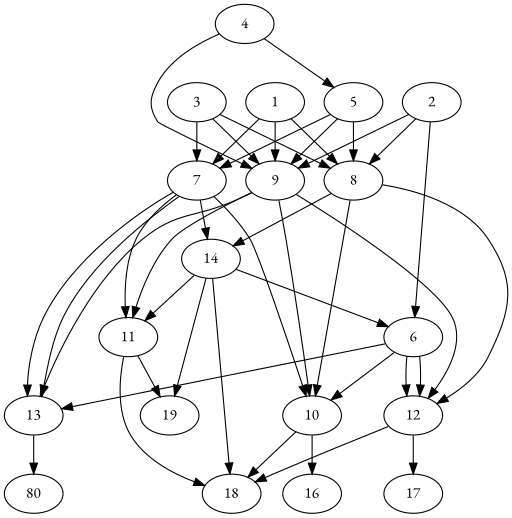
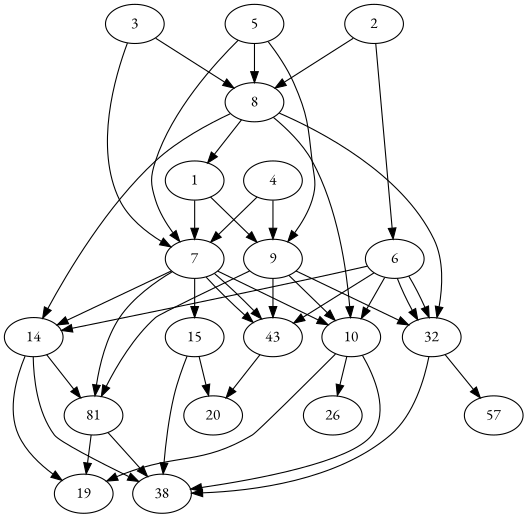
(294, 60) -> (239, 215)
(231, 137) -> none
(309, 137) -> (228, 137)
(361, 138) -> none
(307, 296) -> (212, 299)
(128, 337) -> (94, 415)
none -> (195, 337)
(34, 415) -> (273, 337)
(413, 415) -> (432, 337)
none -> (241, 441)
(34, 494) -> (213, 415)
(232, 494) -> (162, 494)
(312, 494) -> (333, 415)
(413, 494) -> (494, 415)
